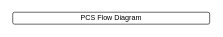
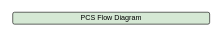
(111, 18) -> (111, 18)
